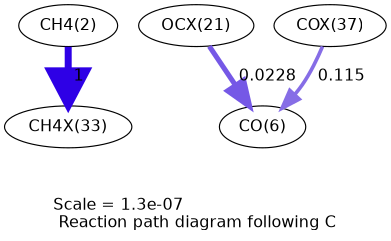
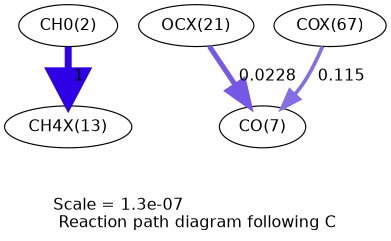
(68, 26) -> (68, 26)
(330, 26) -> (330, 26)
(68, 127) -> (68, 127)
(263, 127) -> (263, 127)
